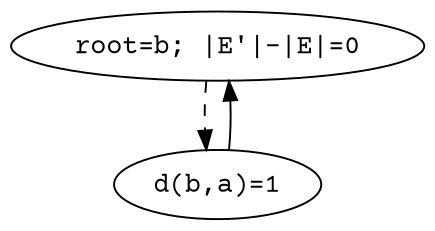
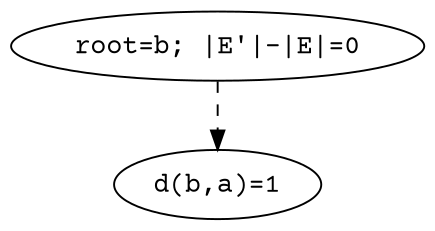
(231, 125) -> none
